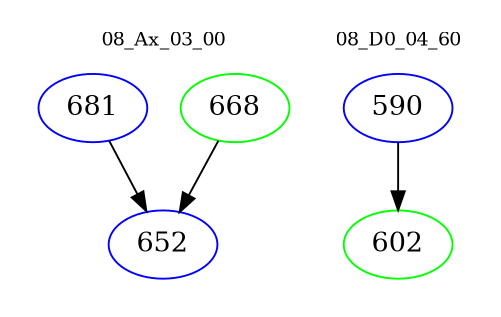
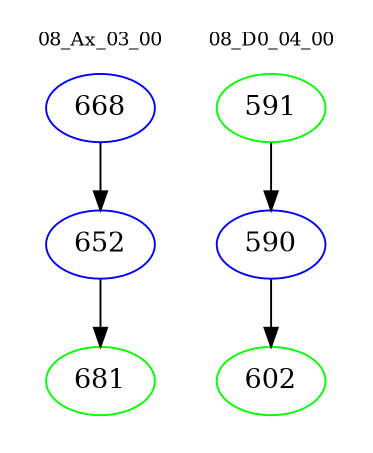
(399, 41) -> (272, 41)
(93, 108) -> (100, 381)
(235, 108) -> (100, 108)
none -> (271, 108)
(123, 167) -> (100, 304)
